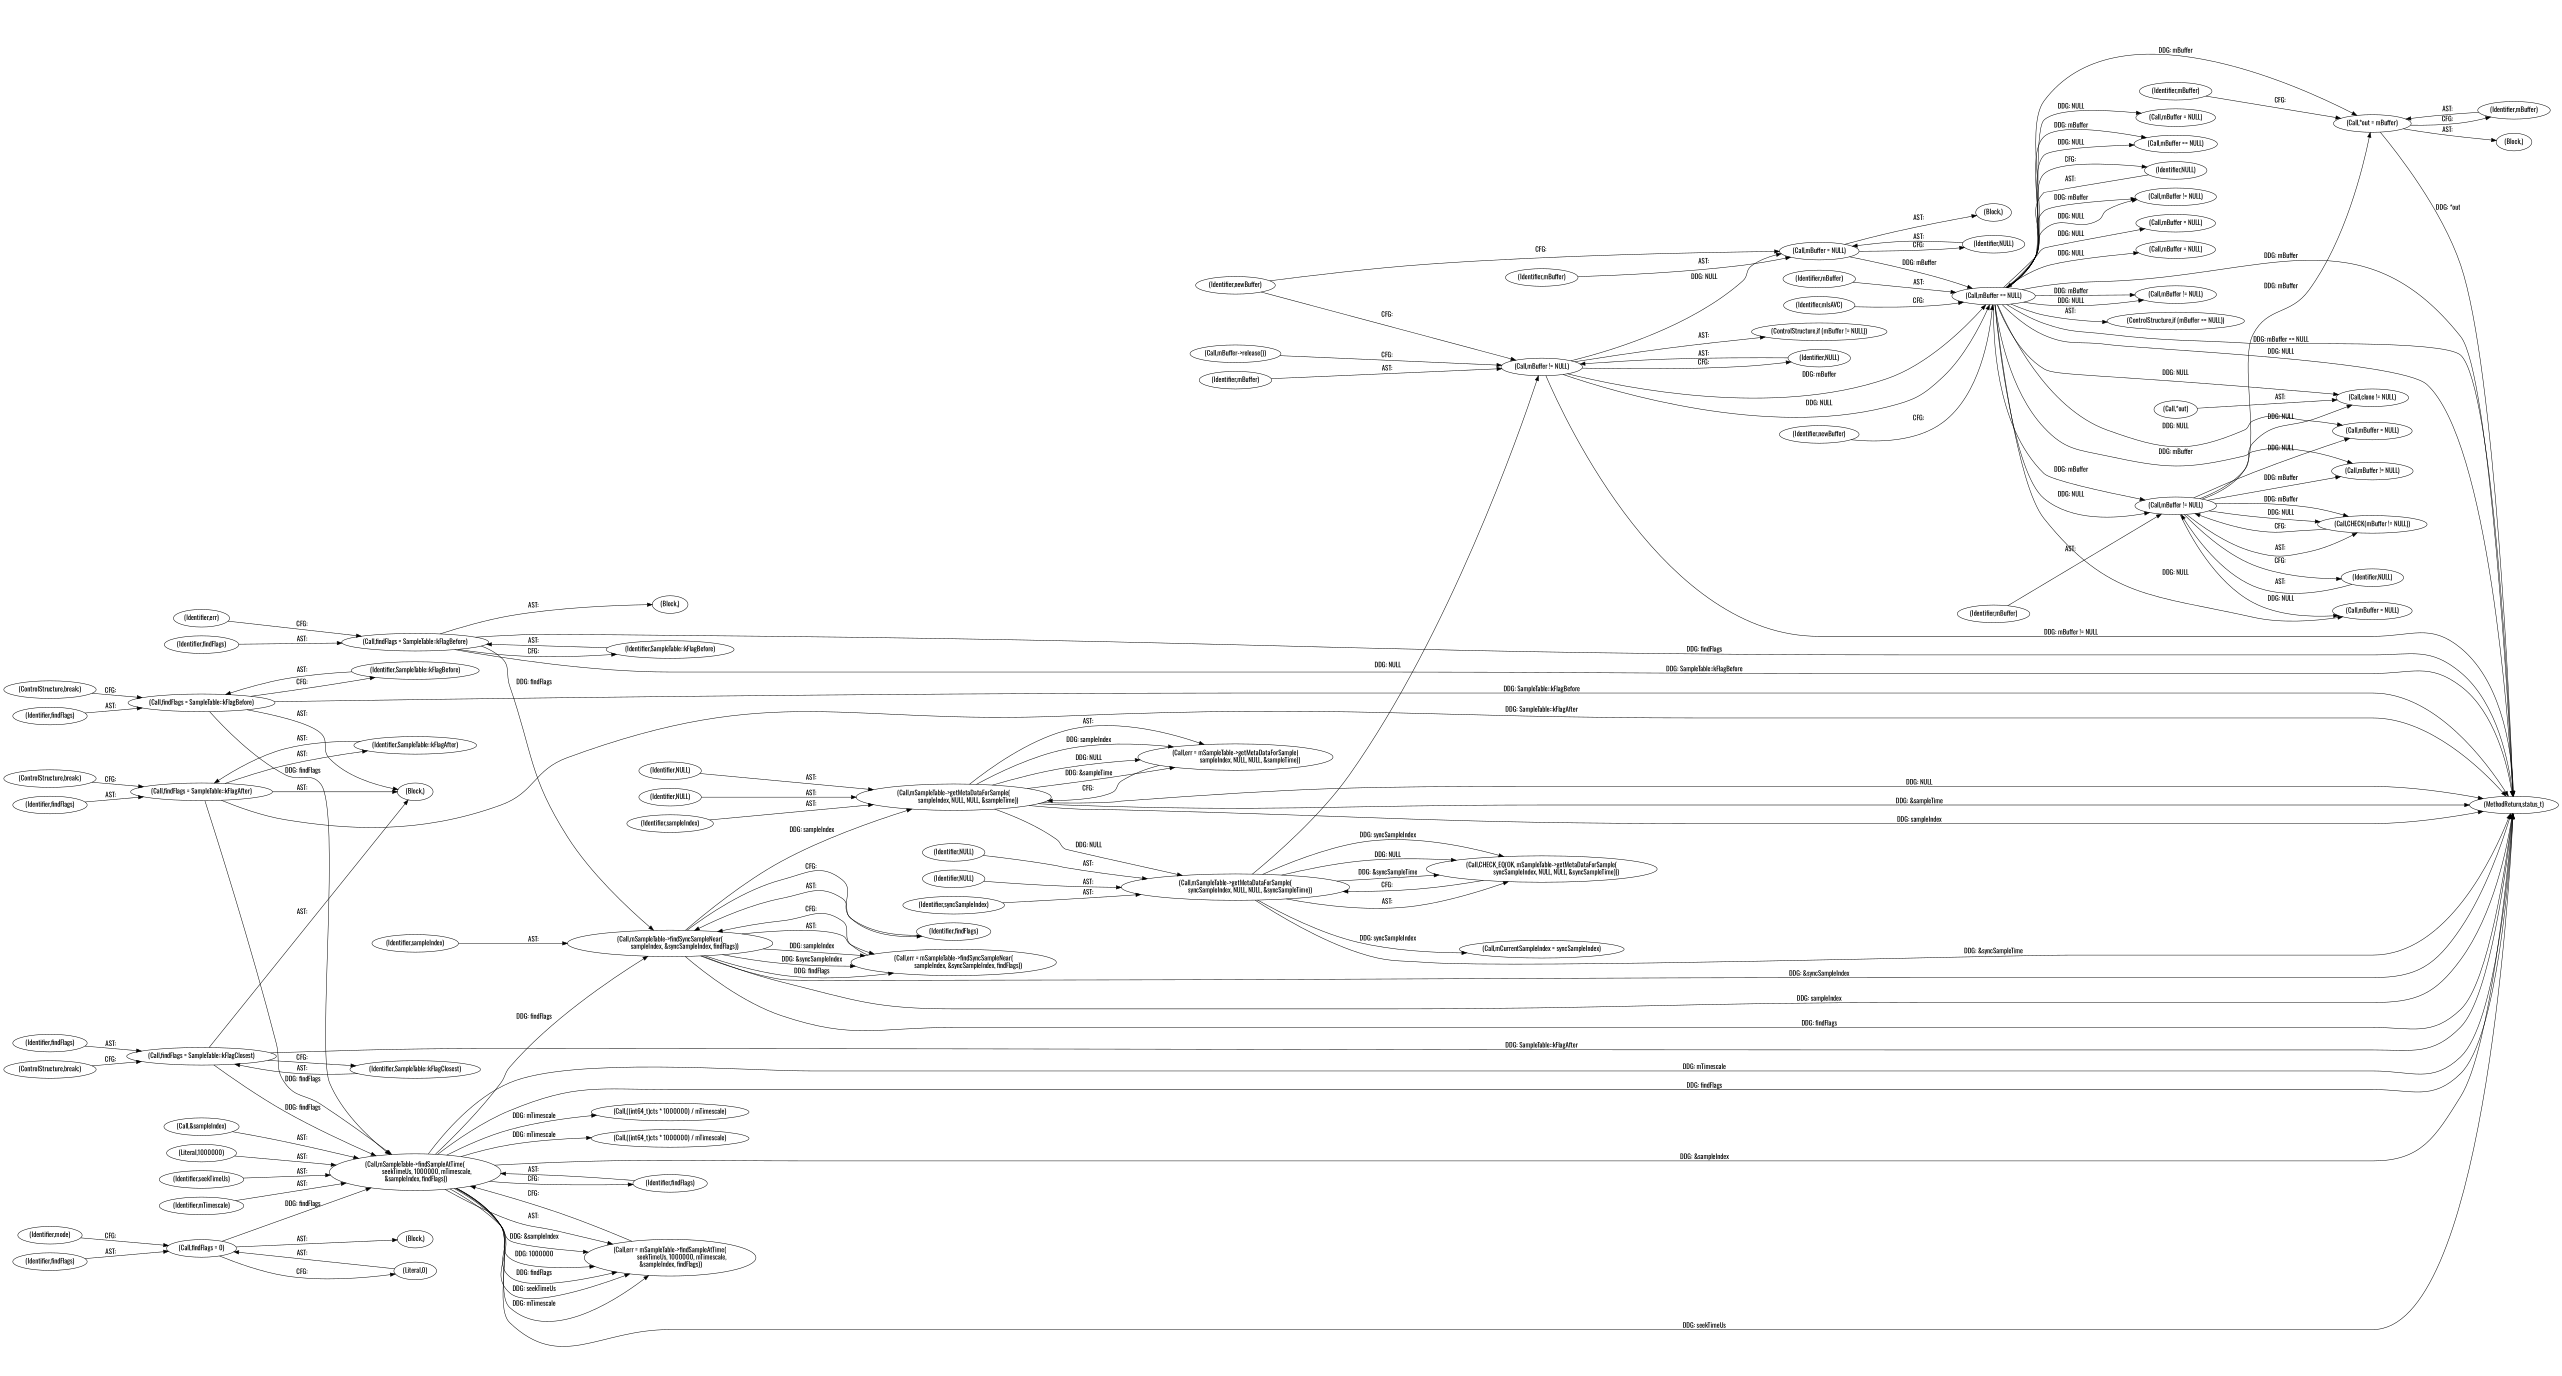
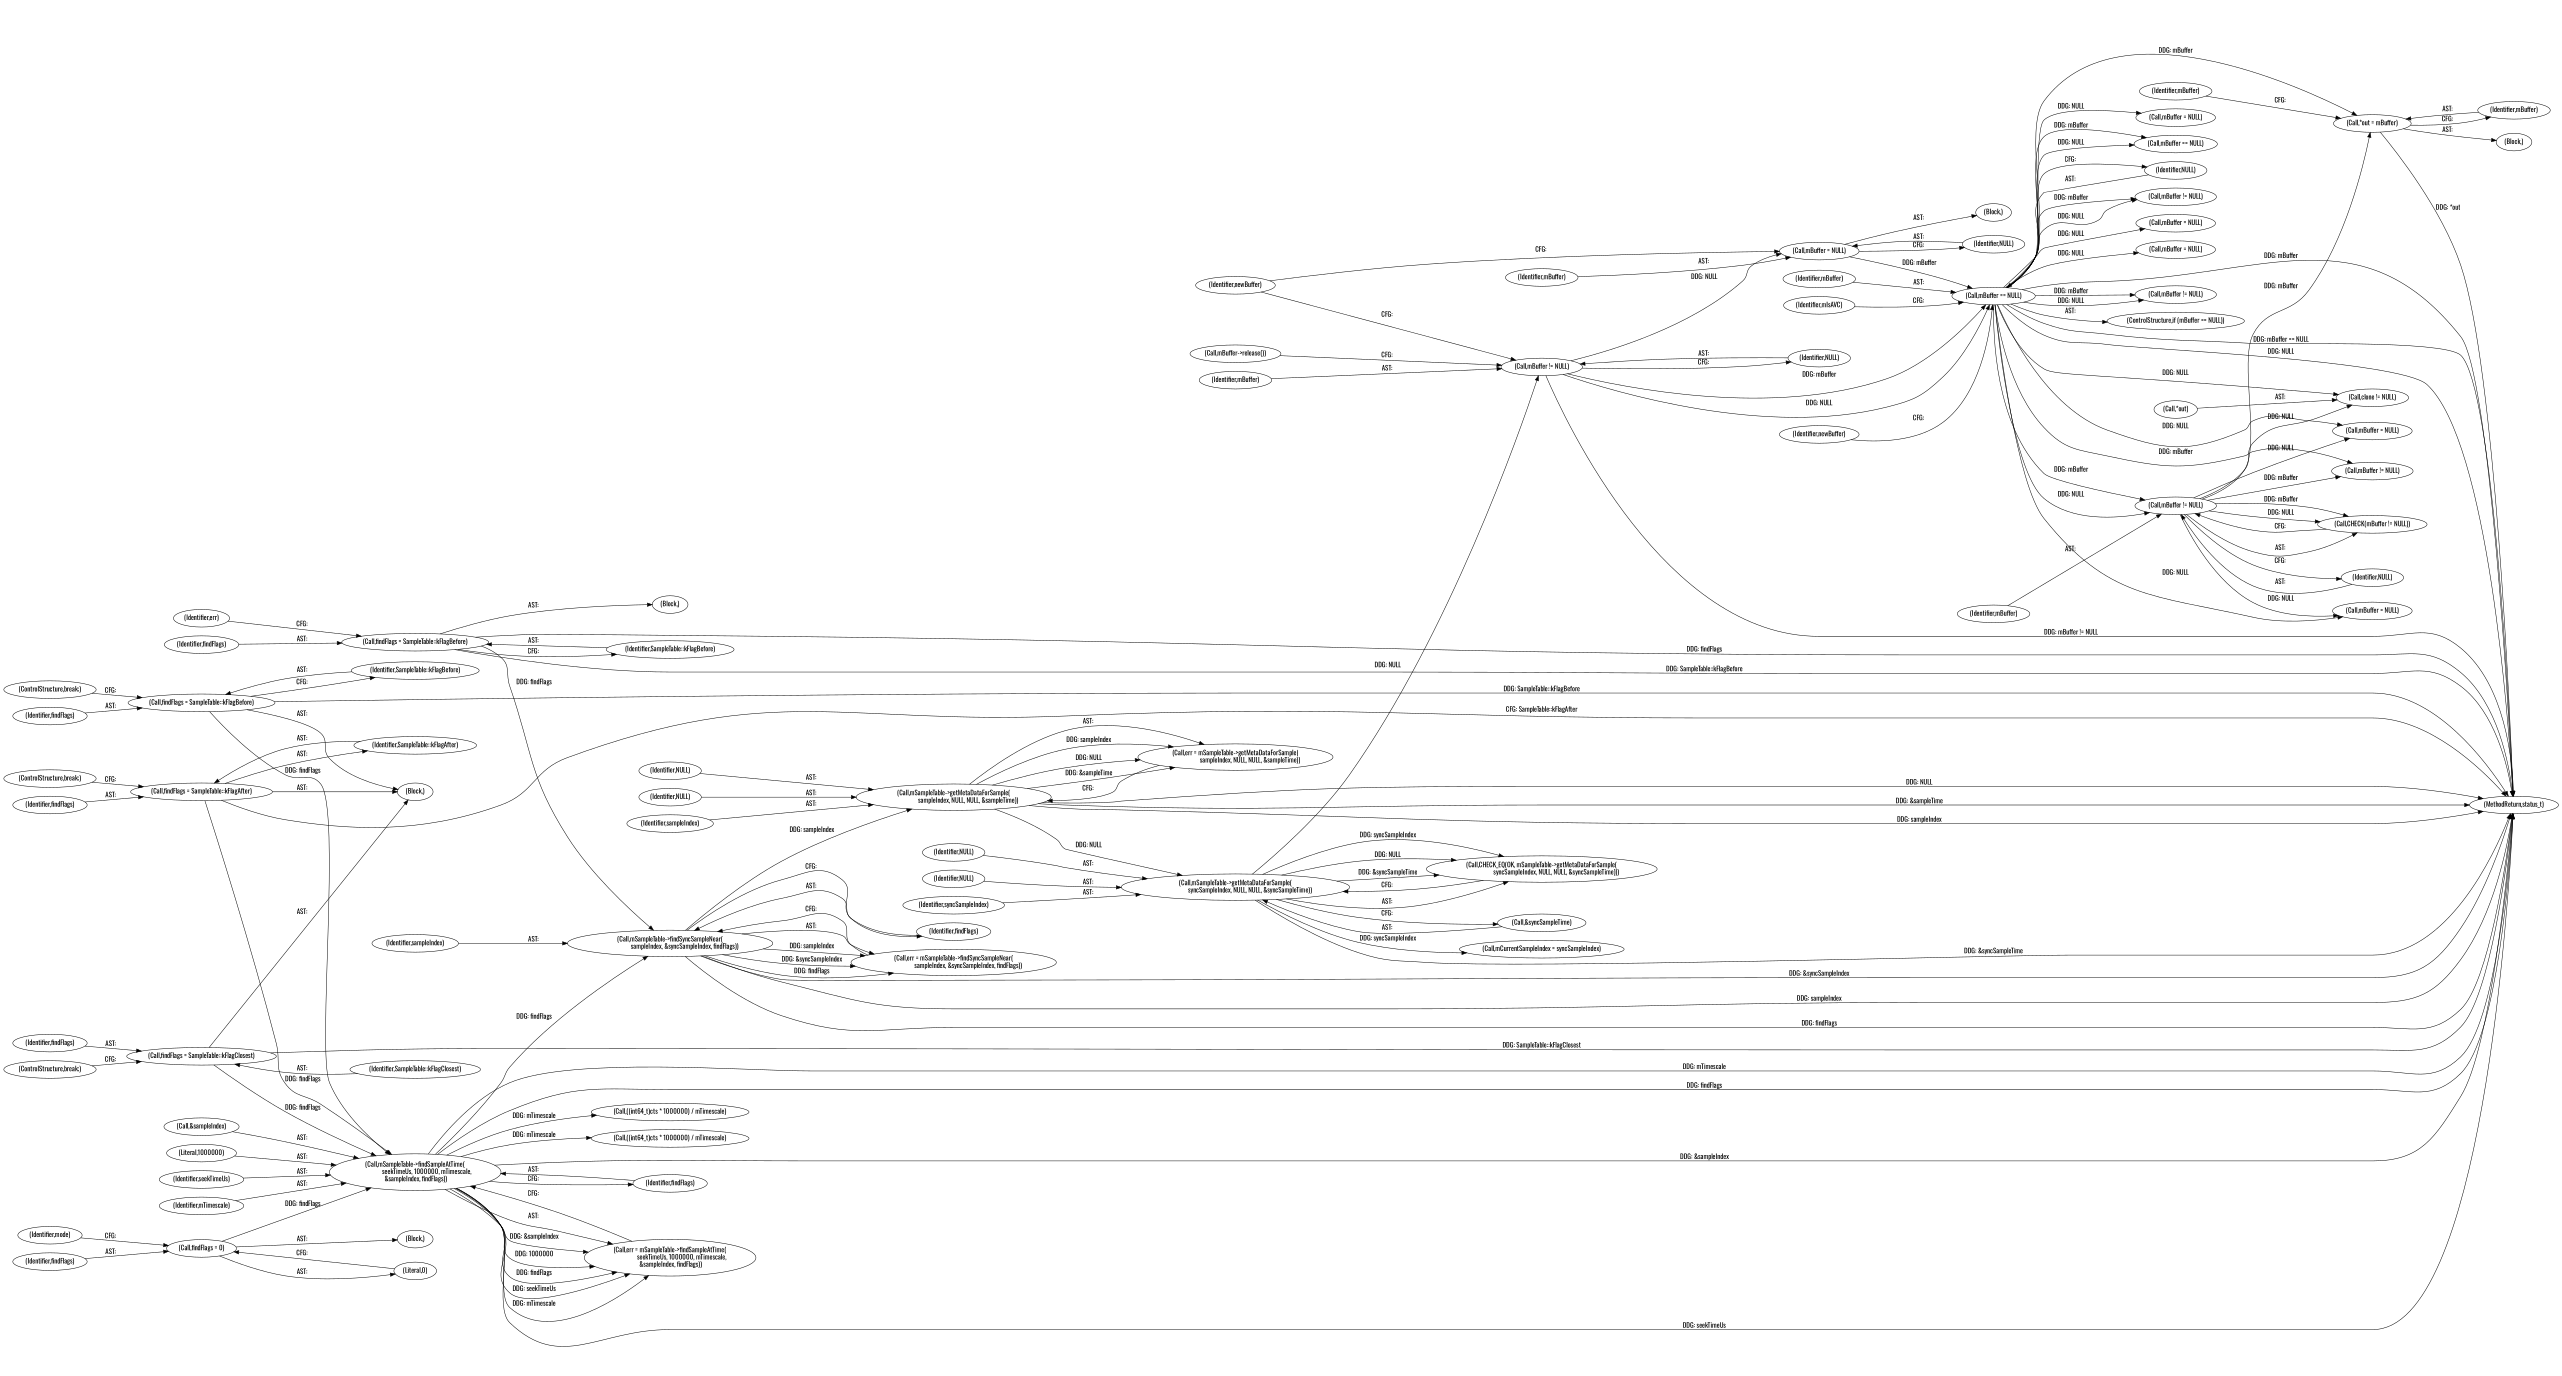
(1819, 332) -> none
(1542, 710) -> (1542, 710)
none -> (1542, 923)
(1542, 1046) -> (1542, 1046)
(309, 1063) -> none
(303, 1254) -> (303, 1254)
(303, 1272) -> (303, 1272)
